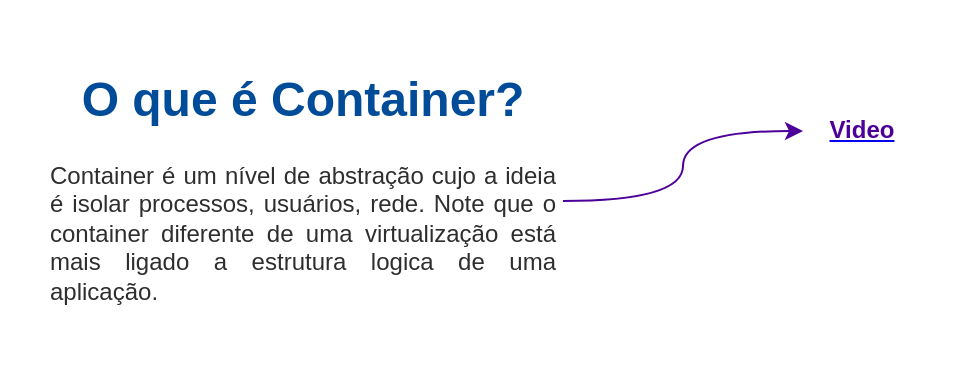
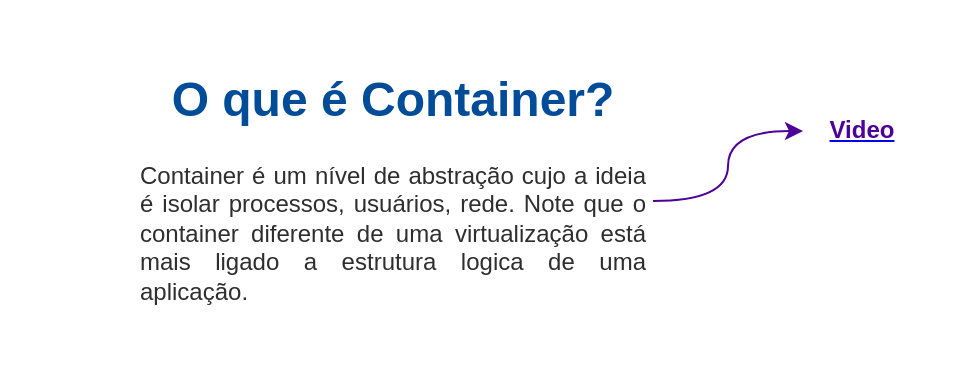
(302, 201) -> (392, 201)
